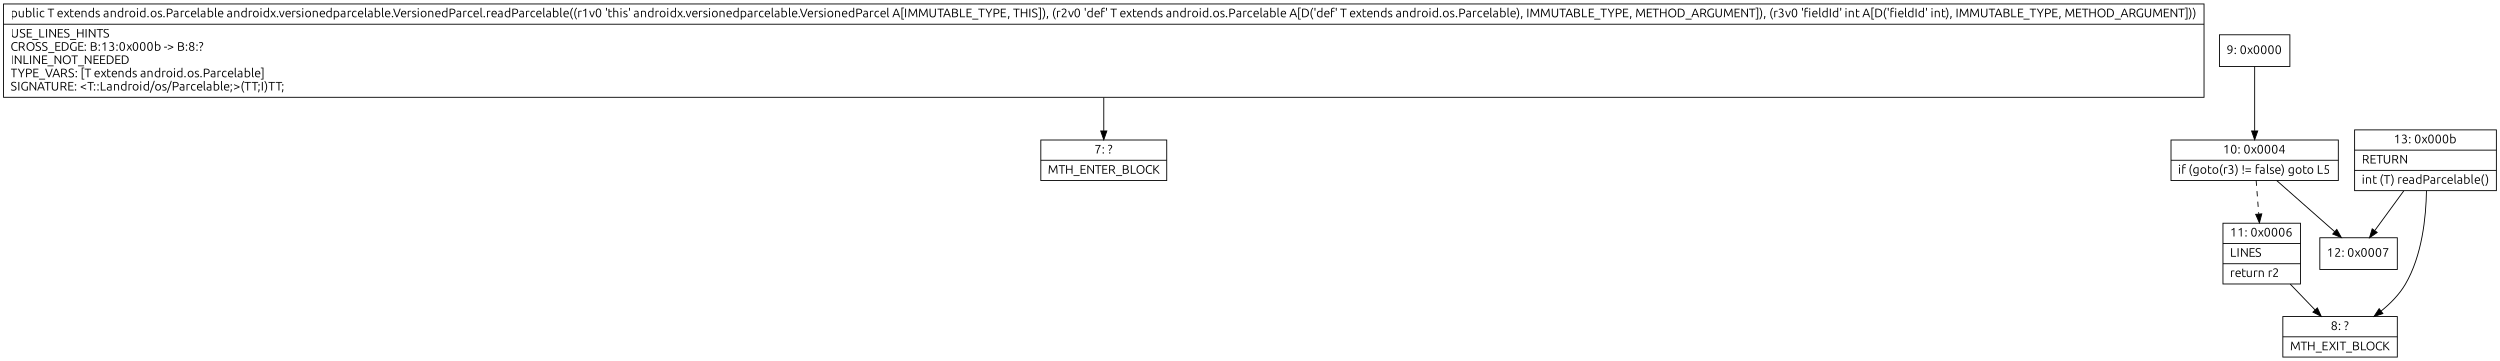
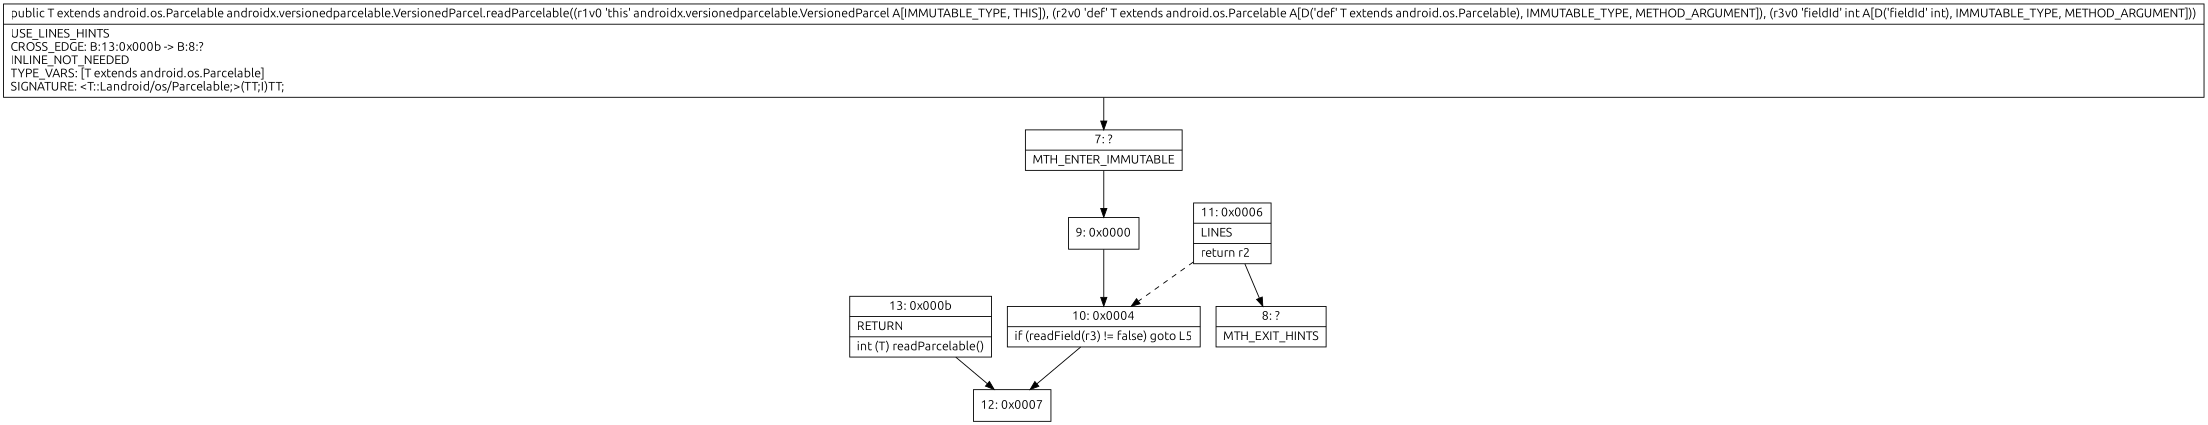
(1104, 170) -> (1104, 160)
(2255, 170) -> (1104, 336)
none -> (1104, 189)
(2257, 197) -> (1166, 282)
(2417, 256) -> none
(2340, 346) -> (1271, 336)
